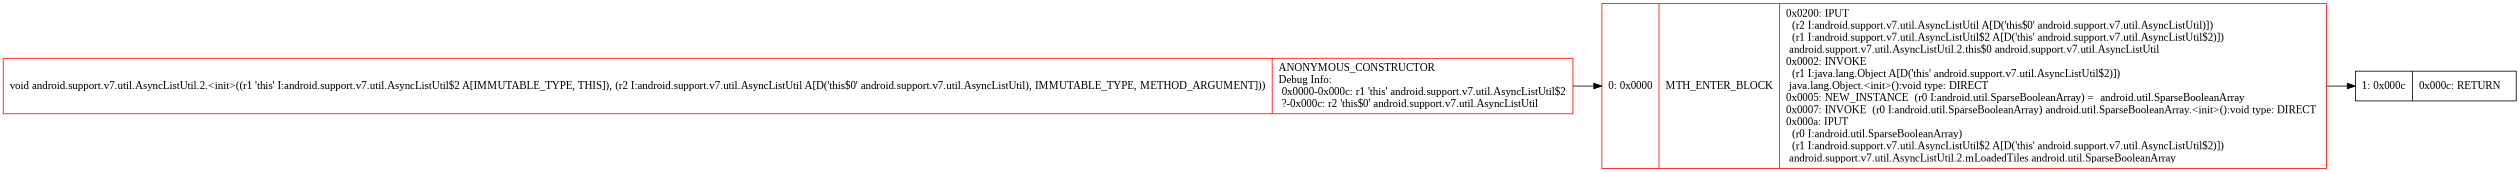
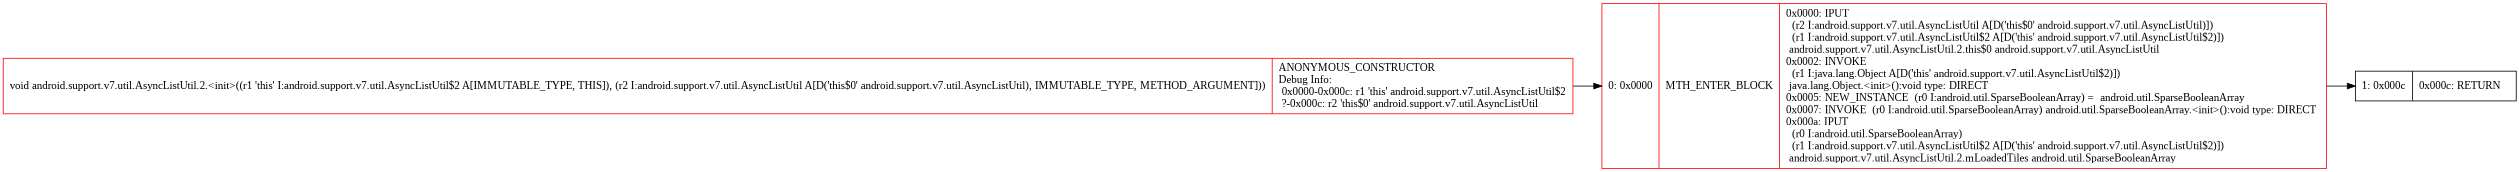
(1821, 13) -> (1821, 13)
